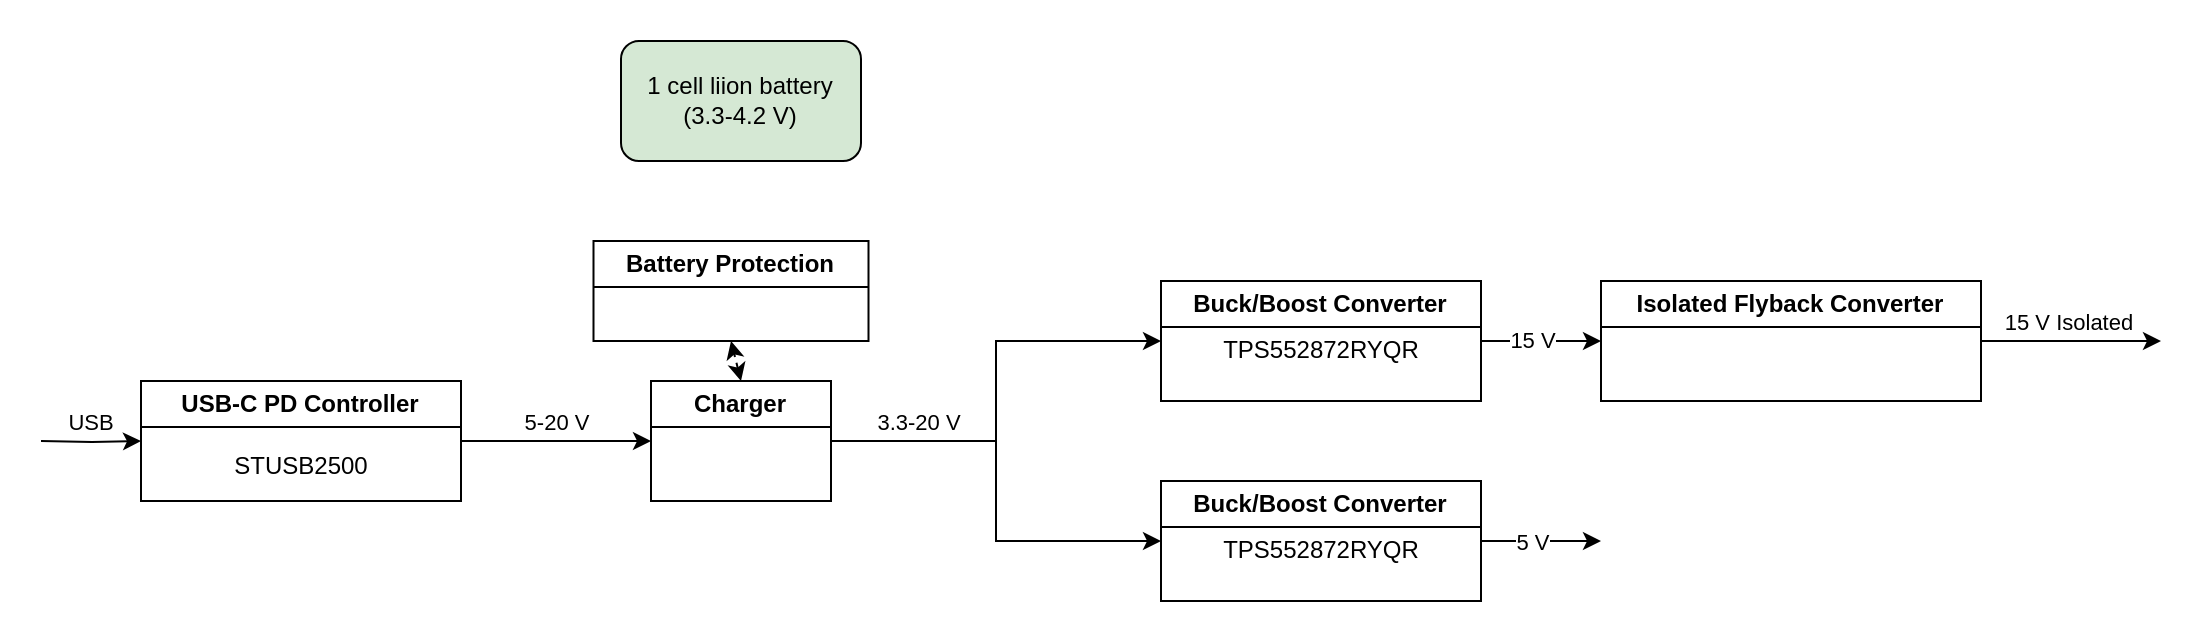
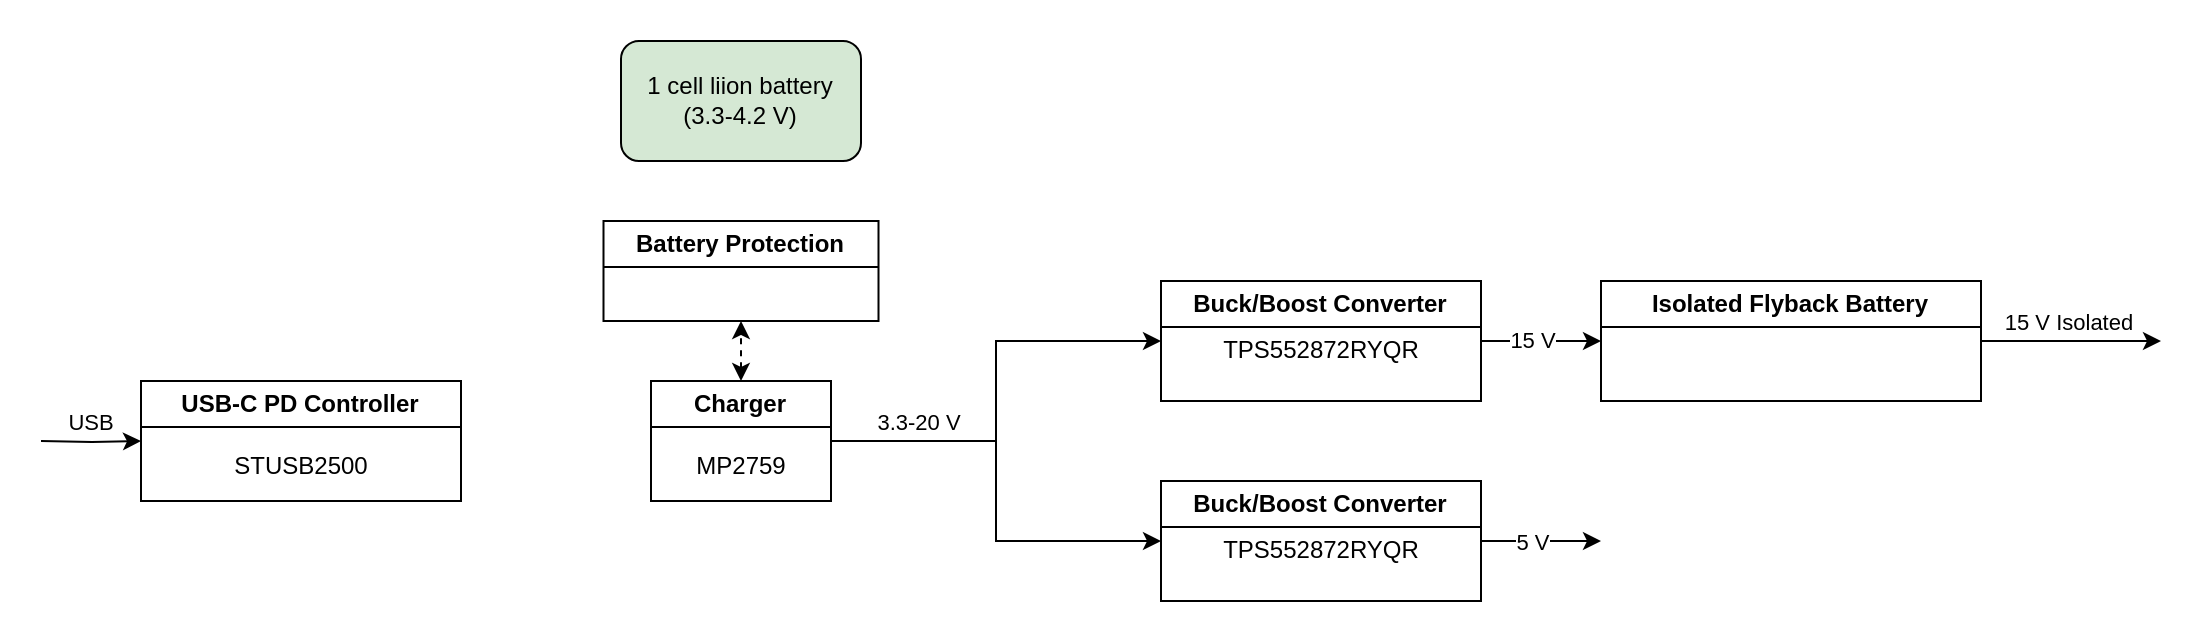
(731, 291) -> (741, 271)
(1791, 305) -> (1791, 305)
(551, 441) -> none
none -> (741, 467)
